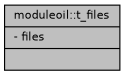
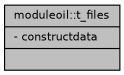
(30, 37) -> (56, 37)
